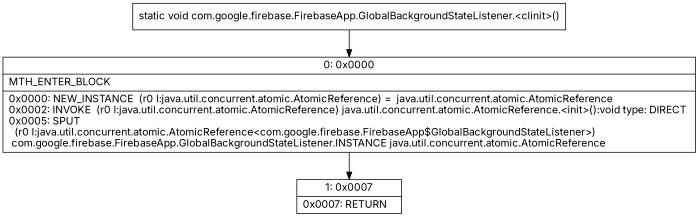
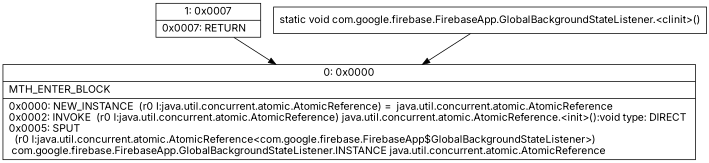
(349, 162) -> (252, 49)
